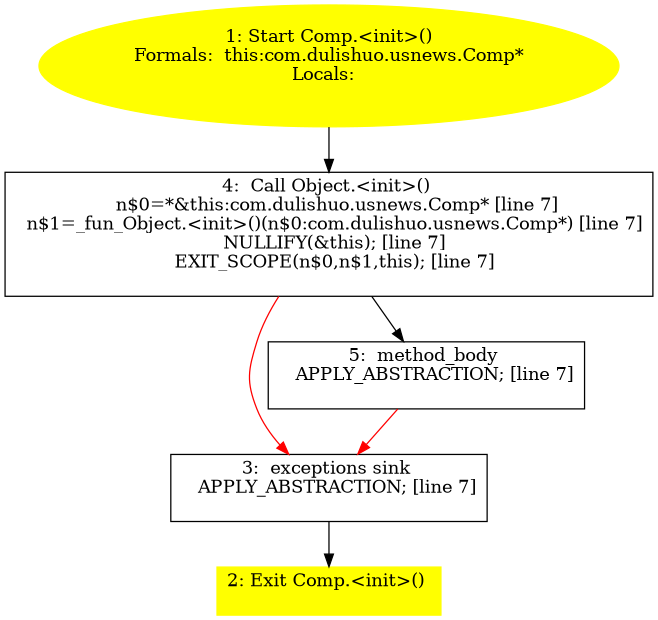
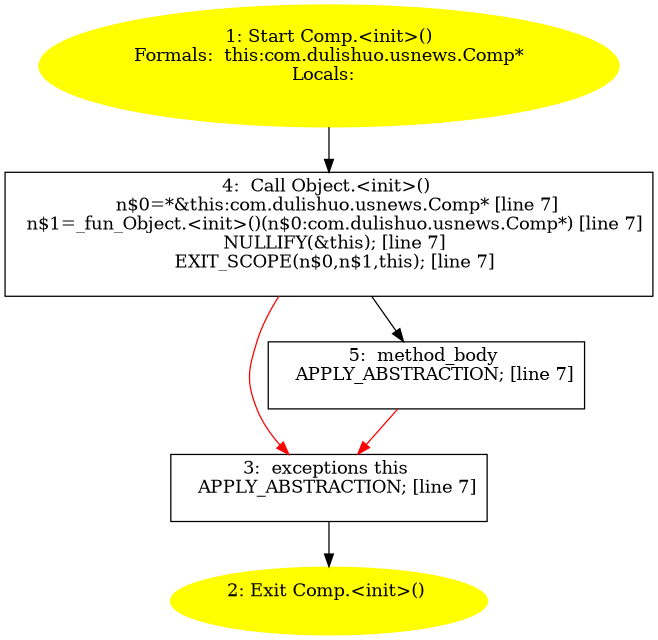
(329, 488) -> (329, 488)
(329, 591) -> (329, 601)
